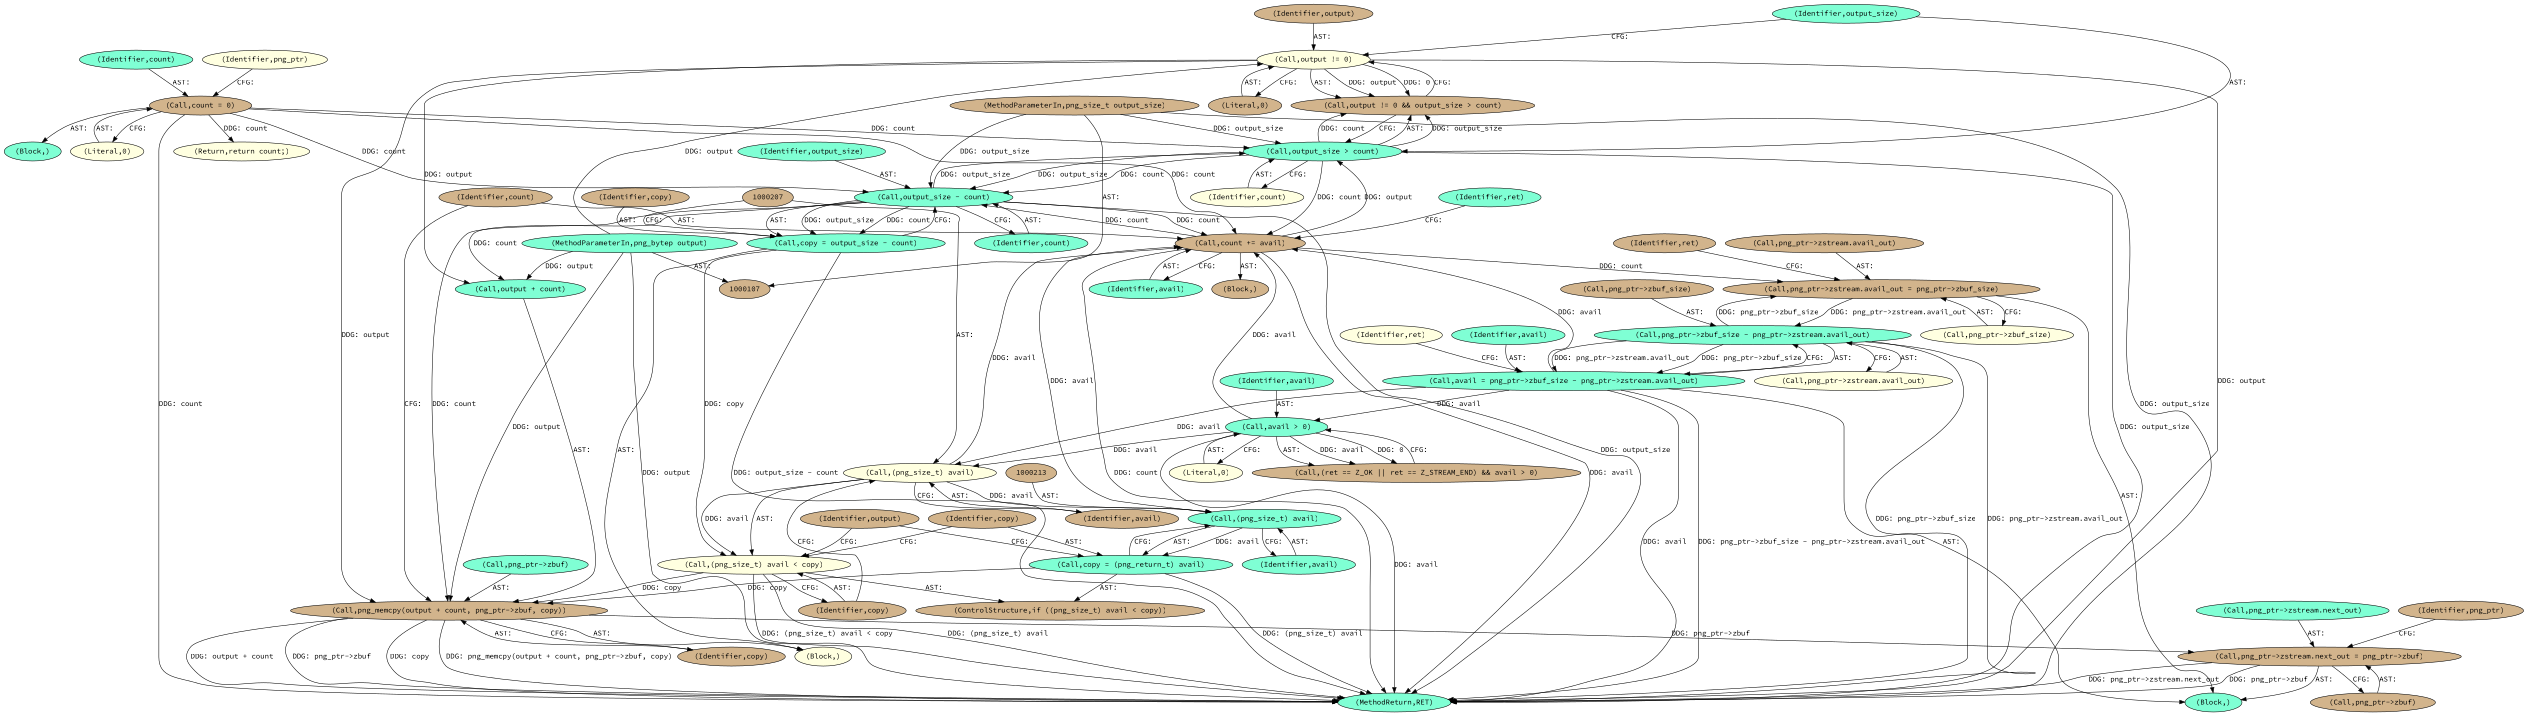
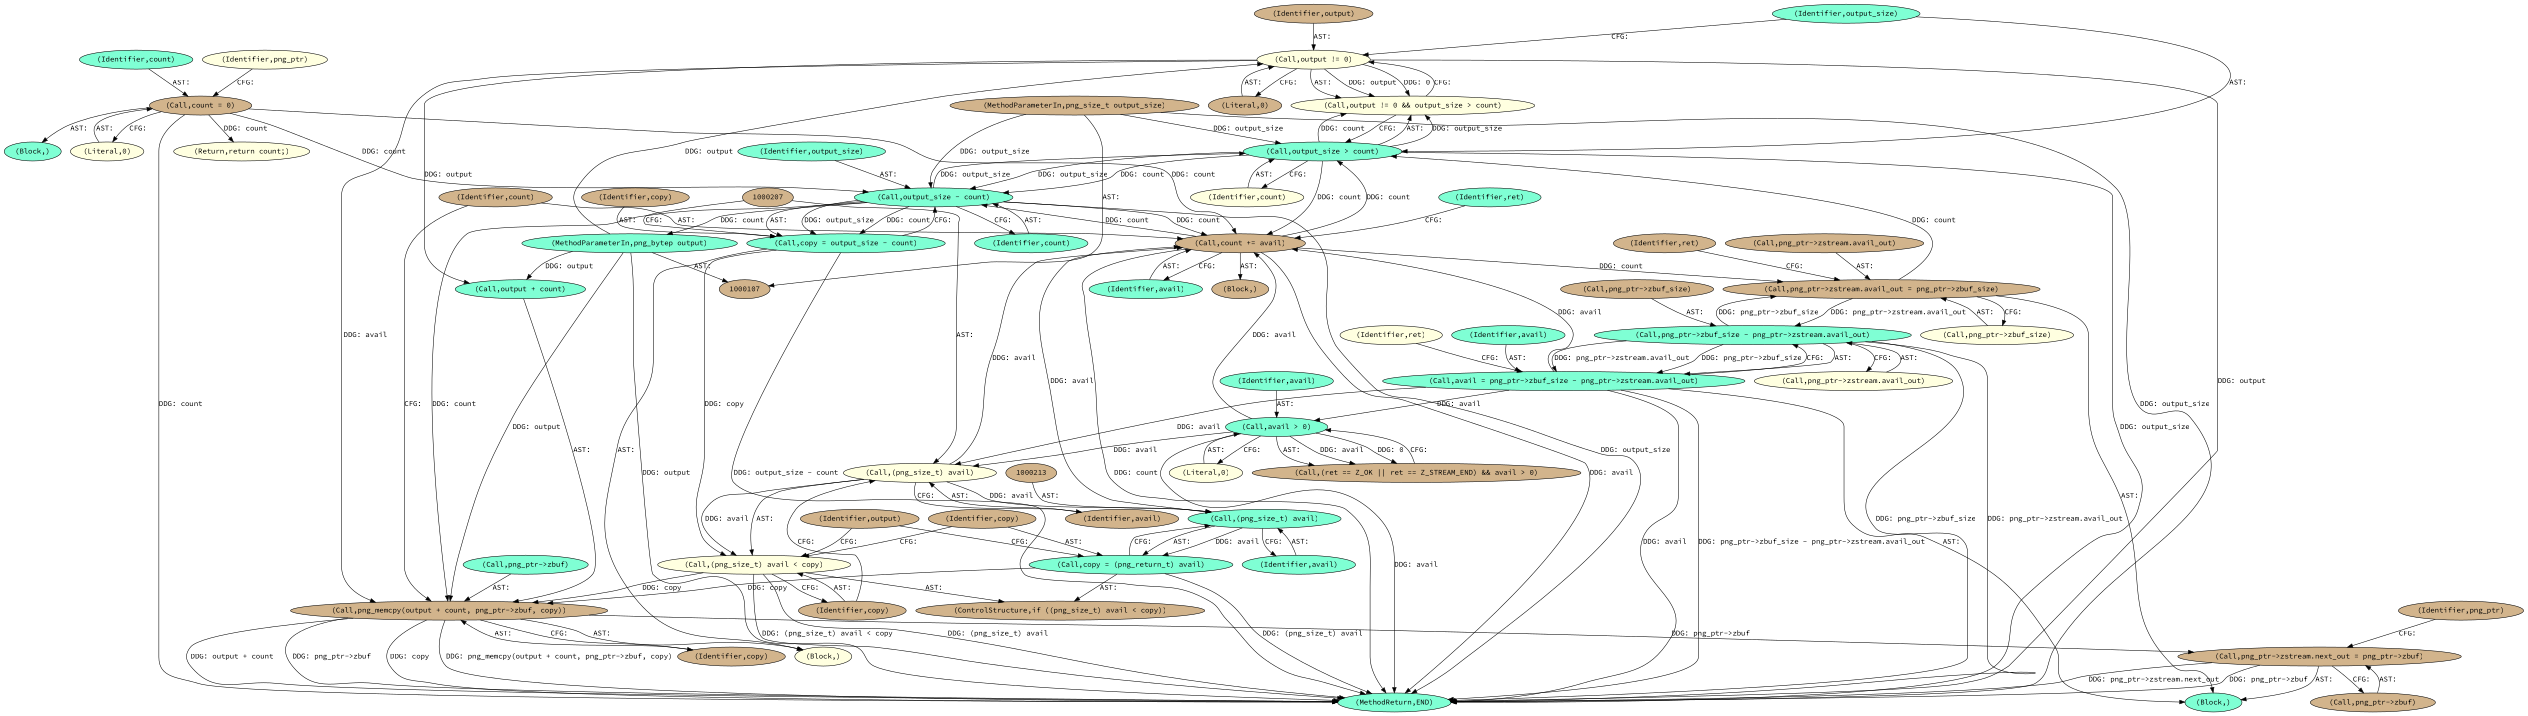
(1413, 106) -> (1413, 106)
(722, 126) -> (1697, 183)
(1388, 197) -> (1388, 197)
(642, 226) -> (754, 212)
(365, 335) -> (365, 335)
(2293, 611) -> none
(1394, 702) -> (1394, 702)
